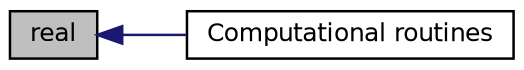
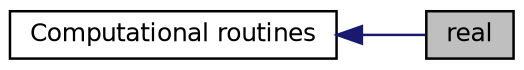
(155, 35) -> (394, 35)
